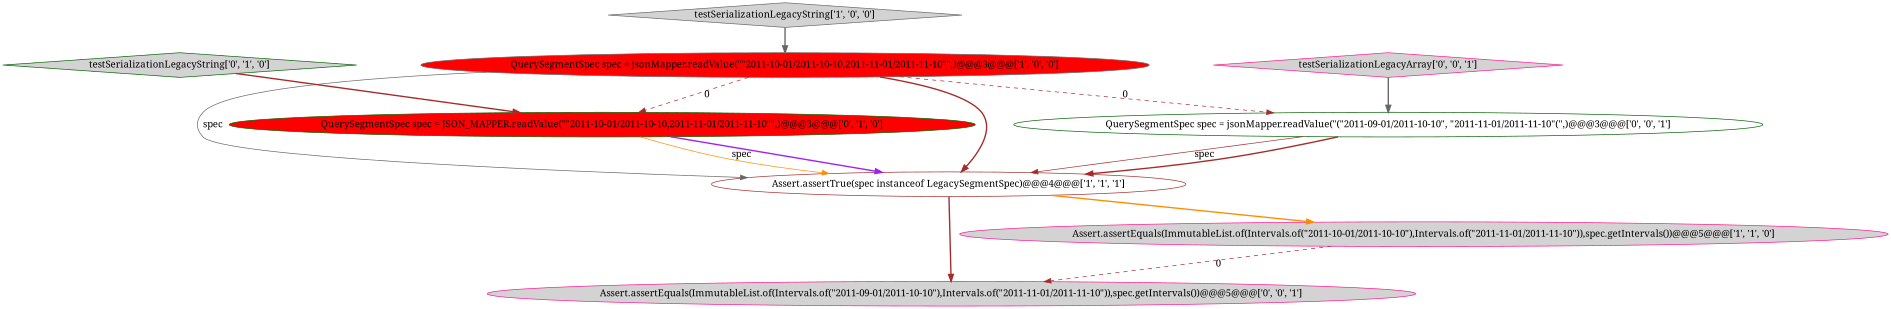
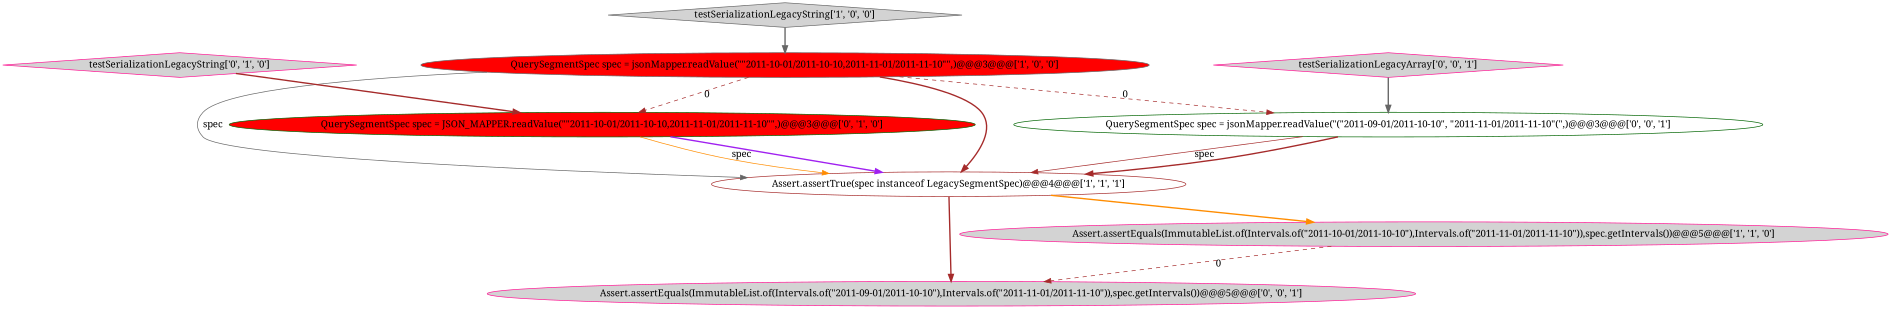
(180, 65) -> (180, 65)
